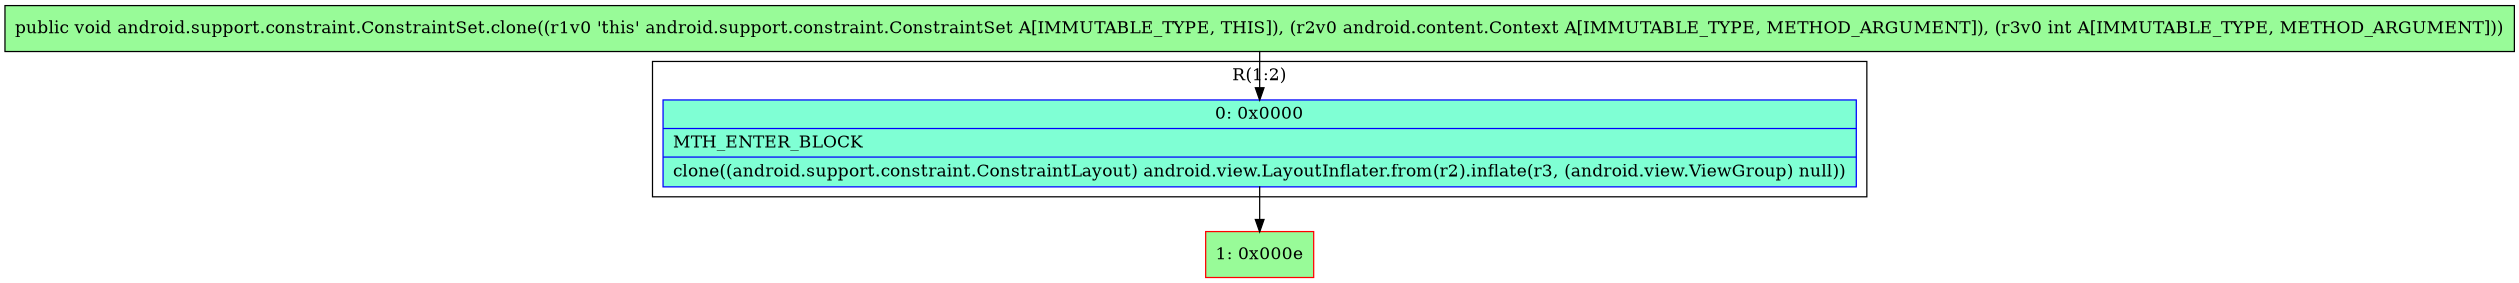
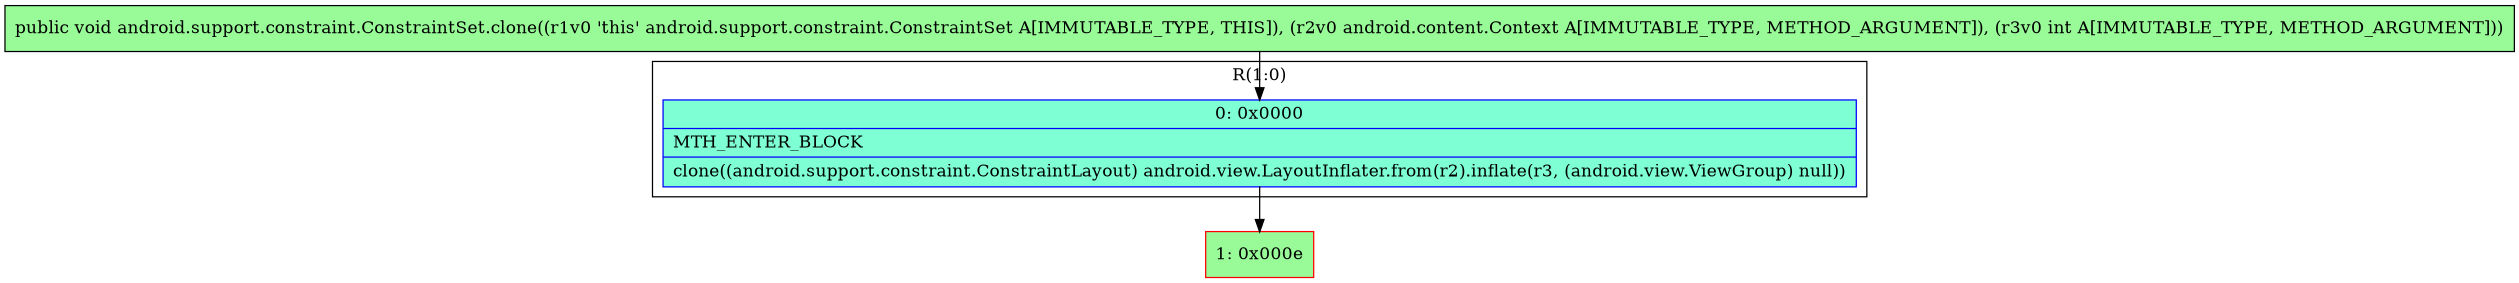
(1260, 76) -> (1260, 76)
